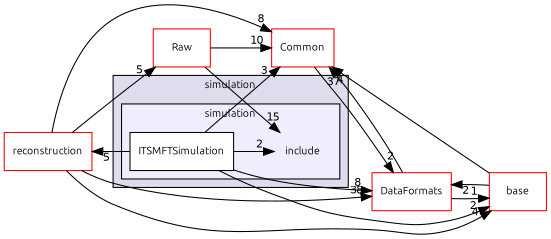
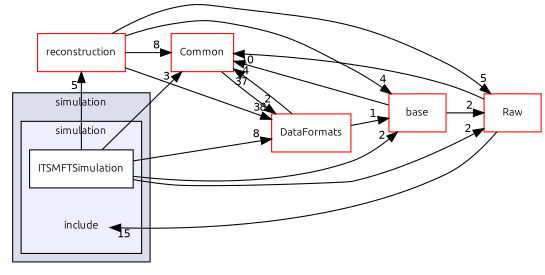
(249, 152) -> (308, 184)
(476, 185) -> (460, 113)
